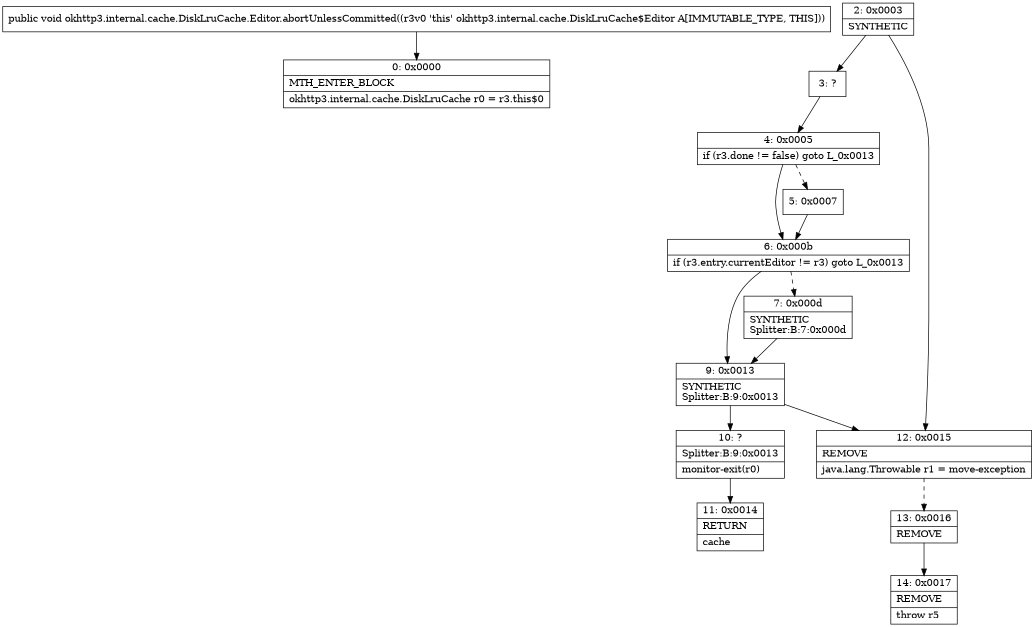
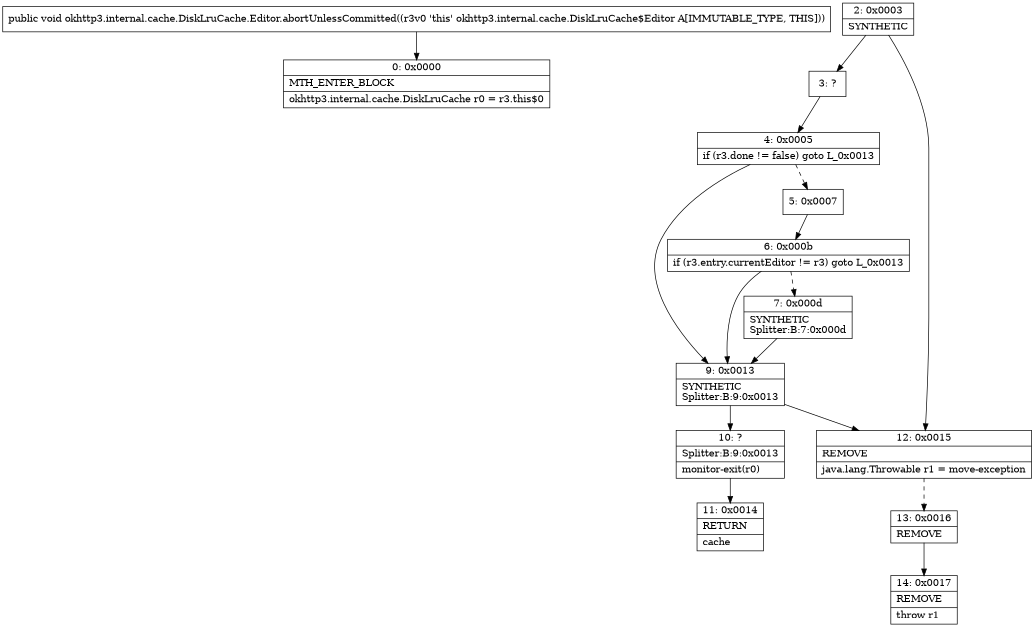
(776, 199) -> (658, 247)
(918, 616) -> (918, 616)
